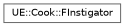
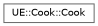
(62, 13) -> (49, 13)
